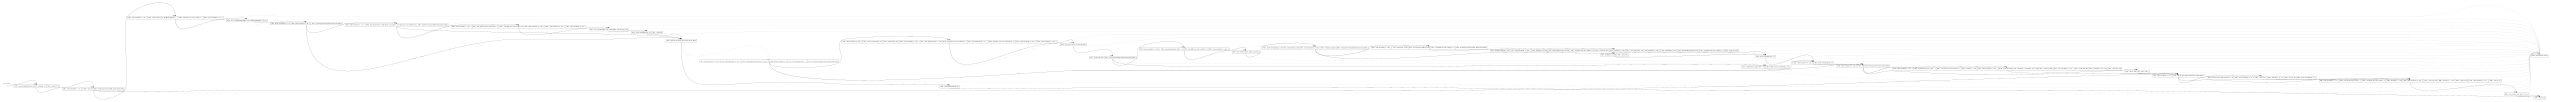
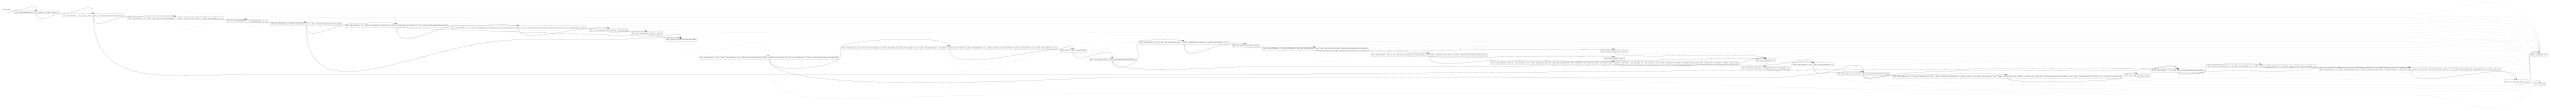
none -> (1614, 59)
(950, 87) -> none
